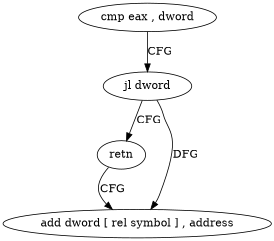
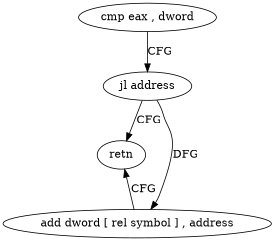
(147, 86) -> (147, 86)
(99, 185) -> (130, 193)
